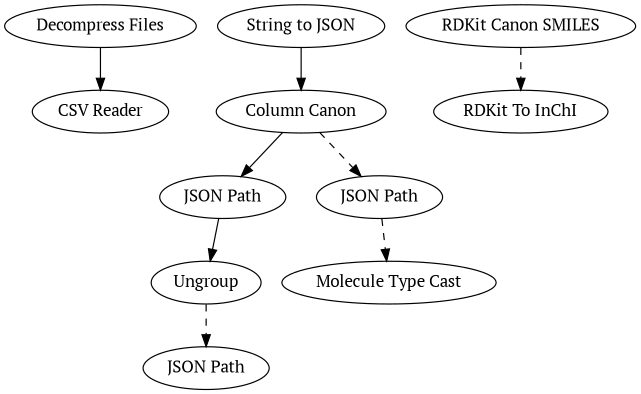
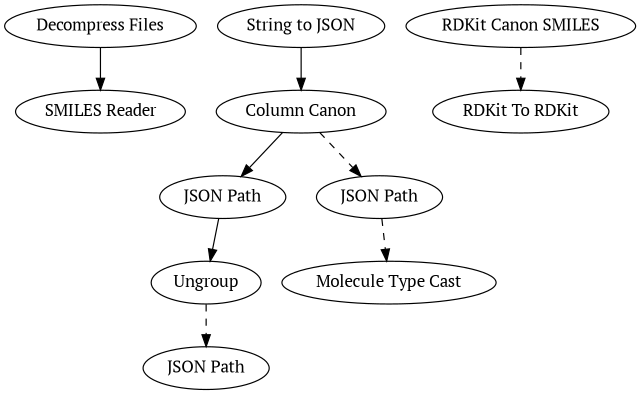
(100, 112) -> (100, 112)
(521, 112) -> (521, 112)
